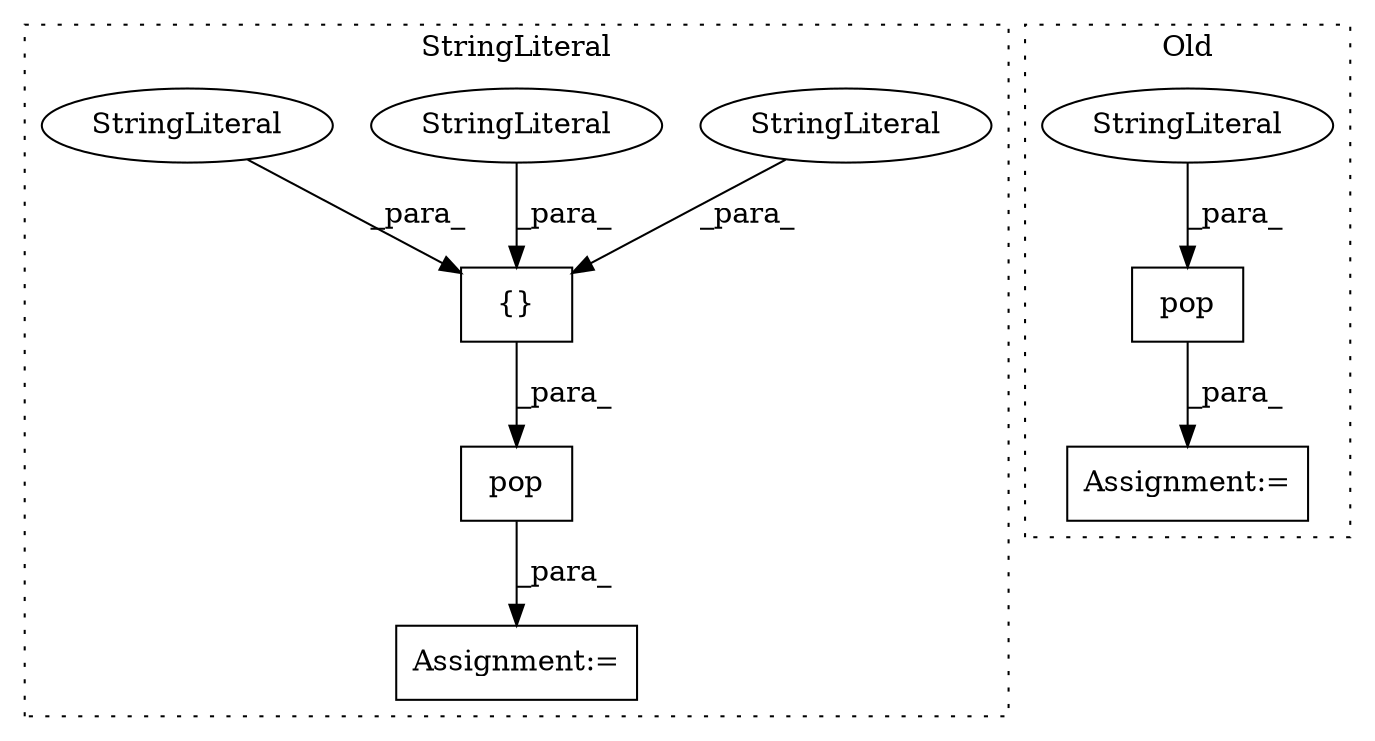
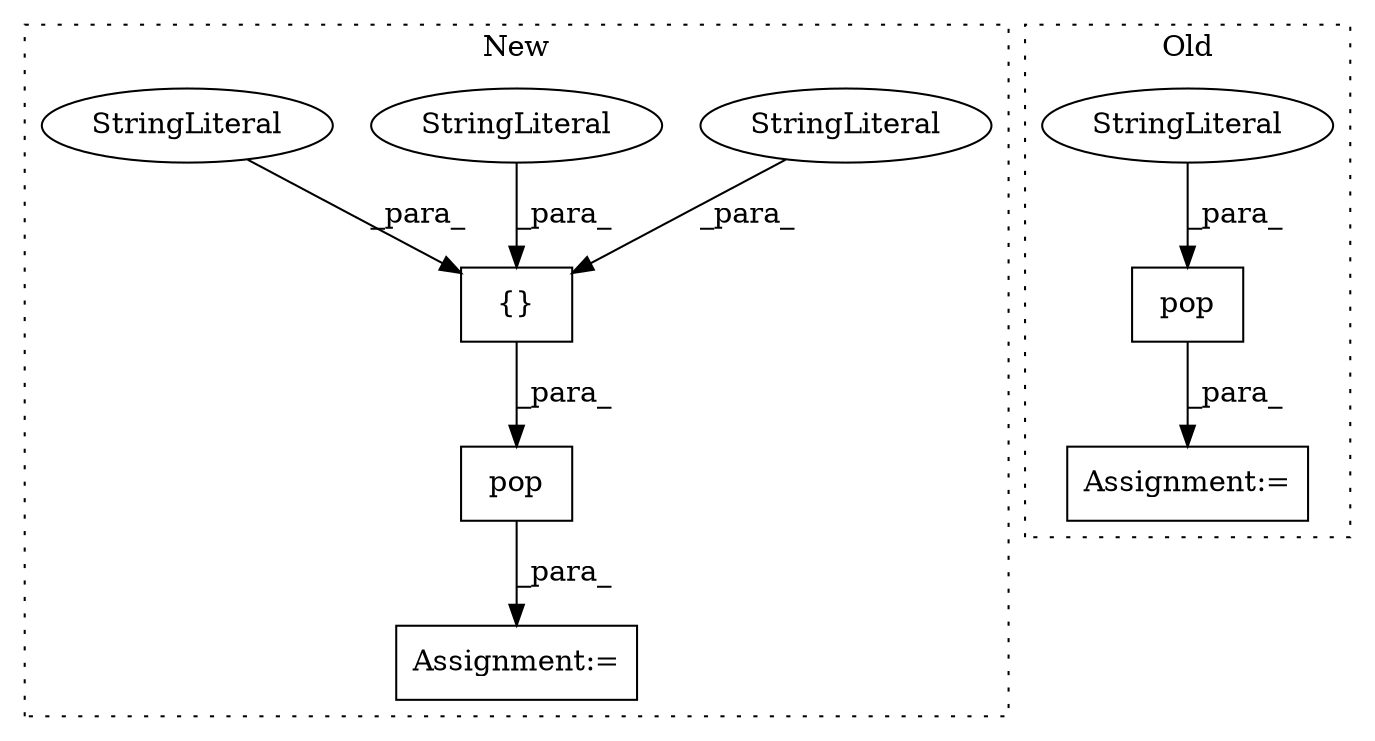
(517, 48) -> (517, 48)
